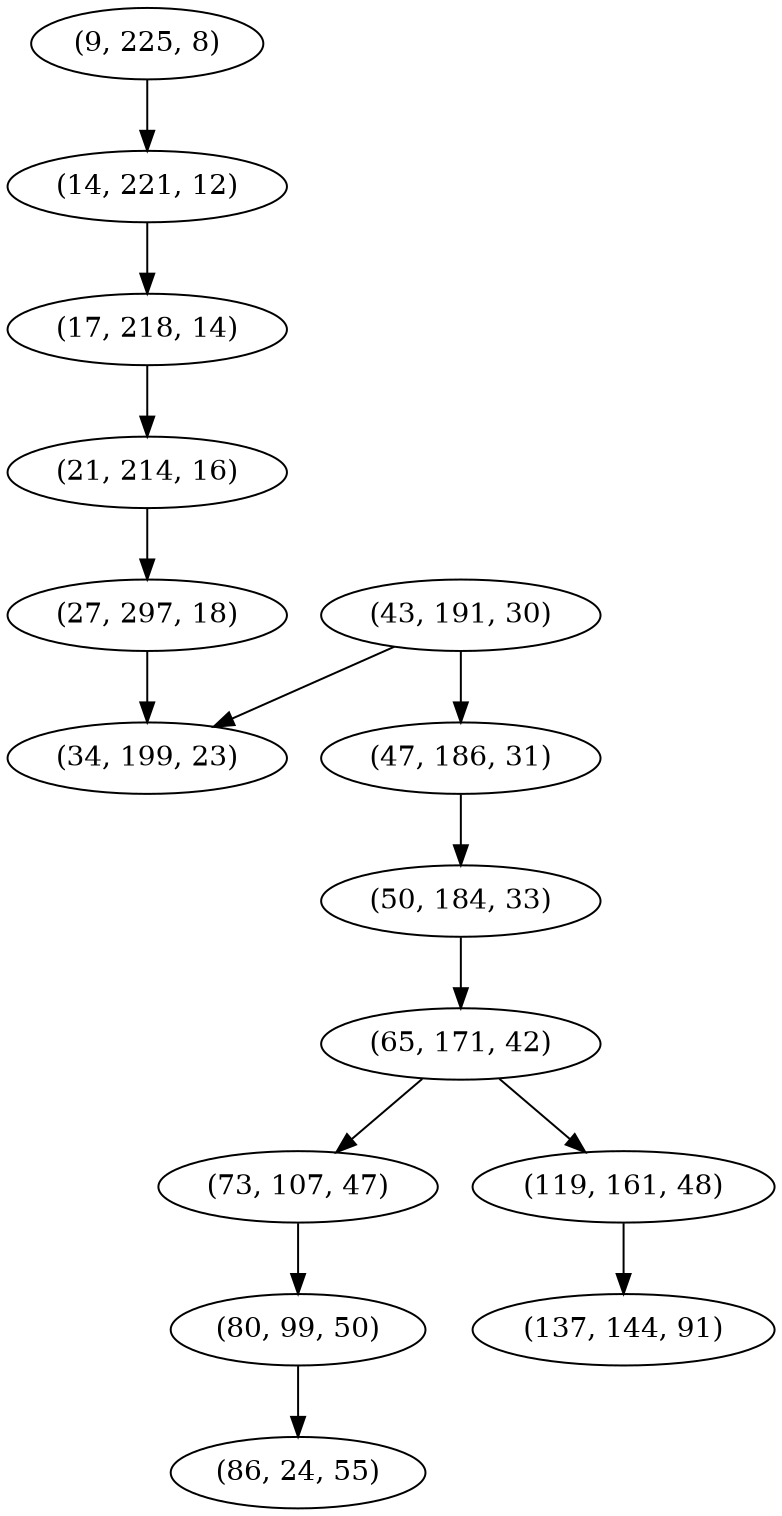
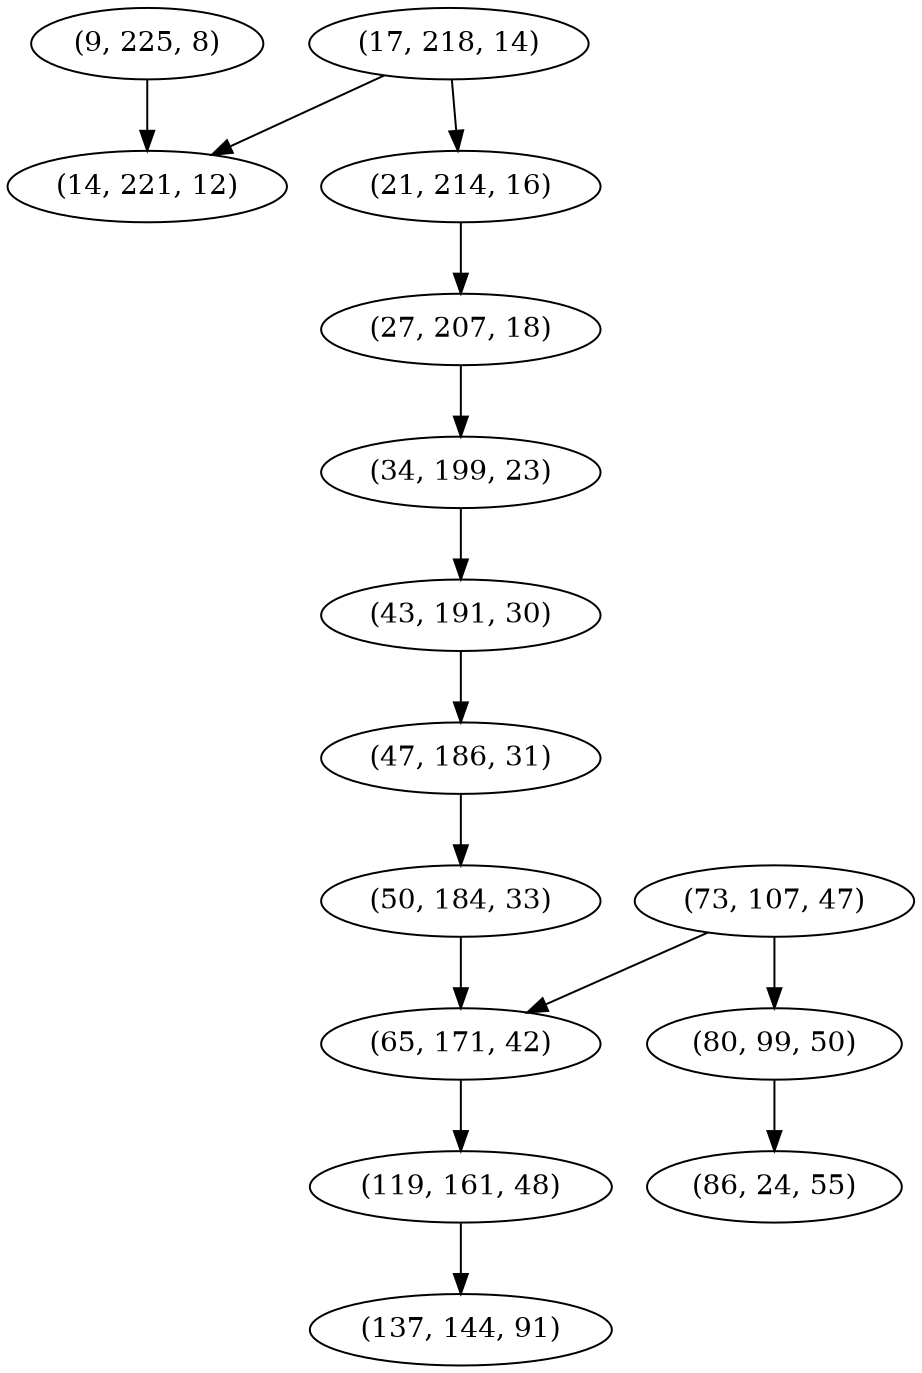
(147, 248) -> (307, 111)
(147, 615) -> (461, 329)
(313, 683) -> (461, 534)
(387, 1109) -> (627, 969)
